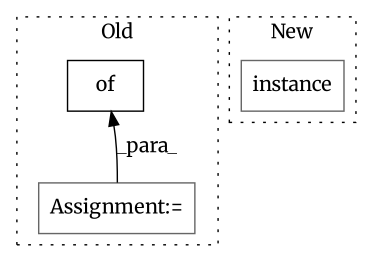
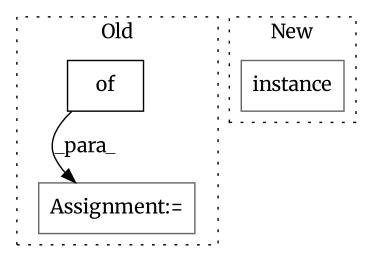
(117, 154) -> (53, 141)
